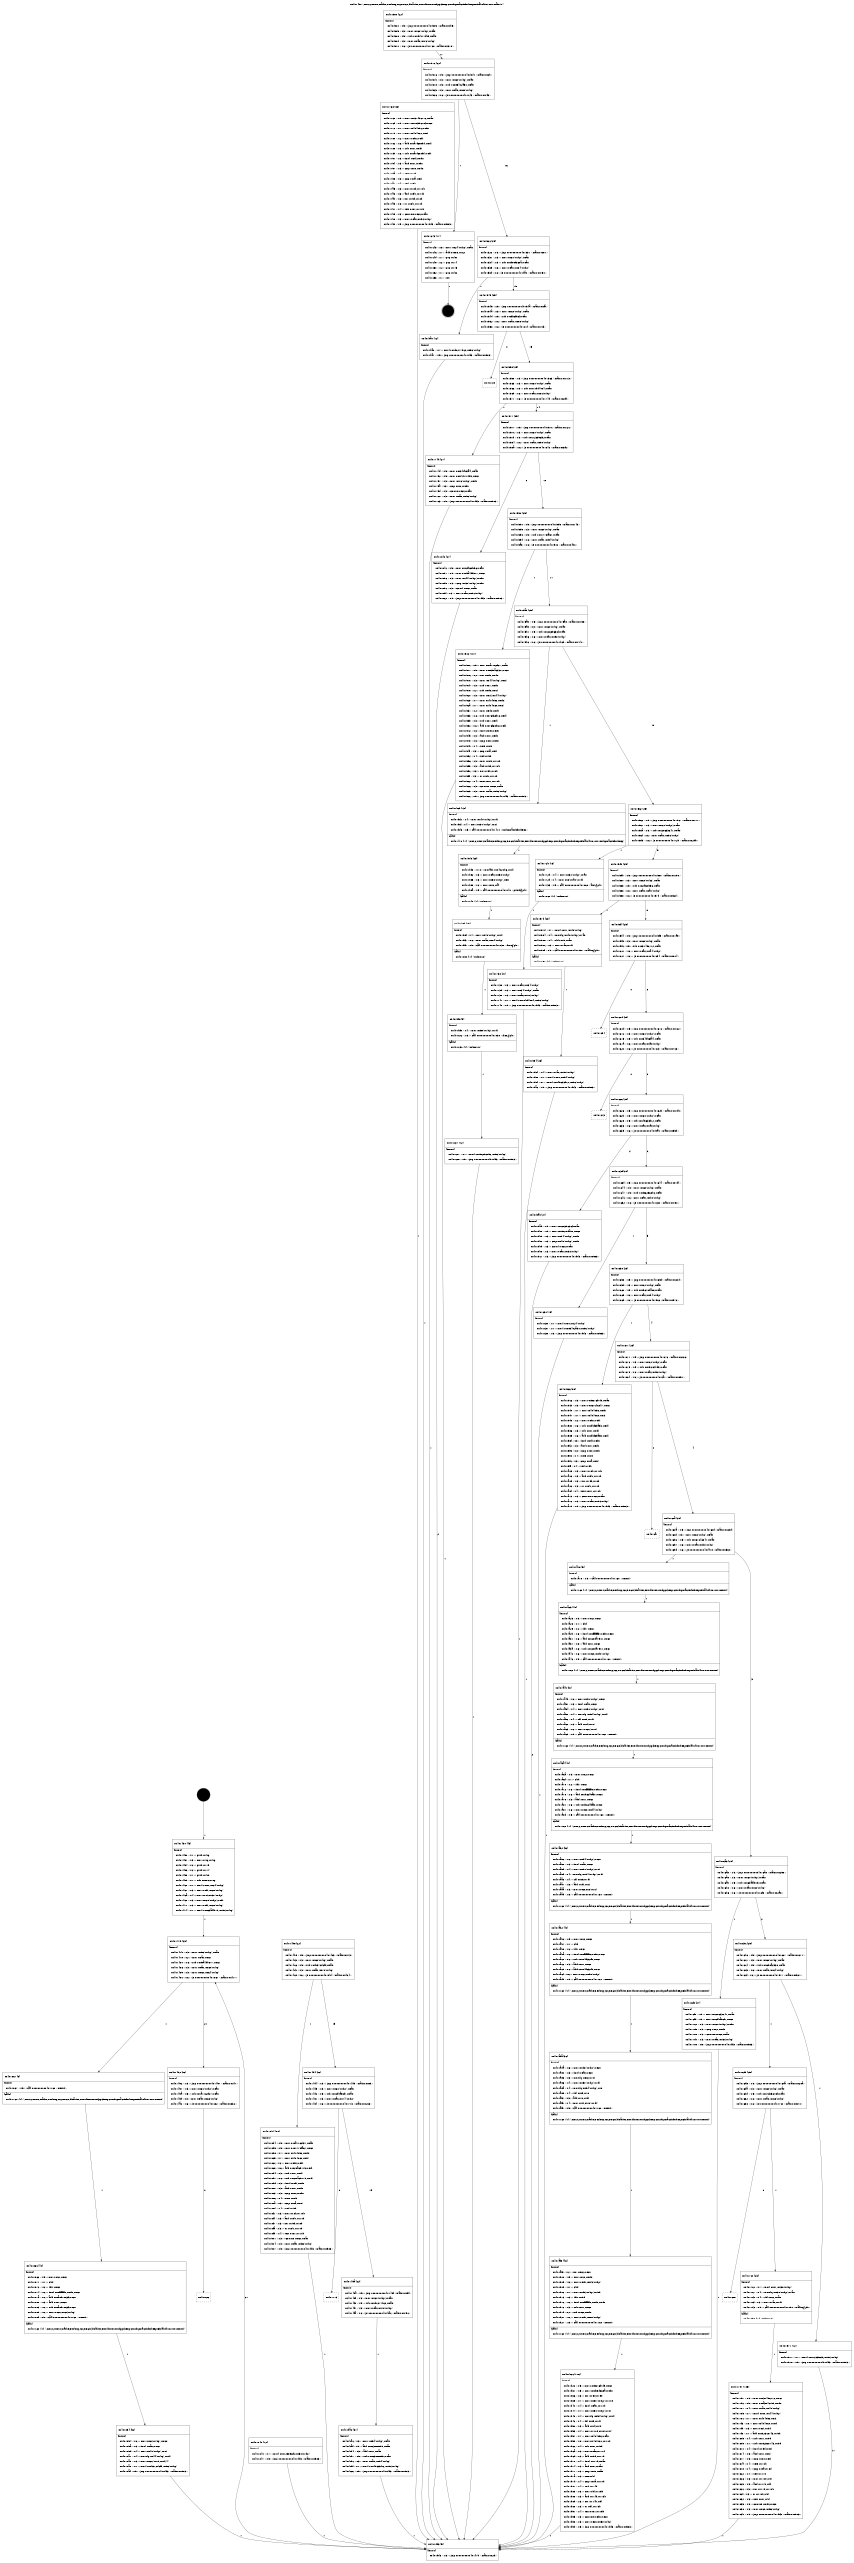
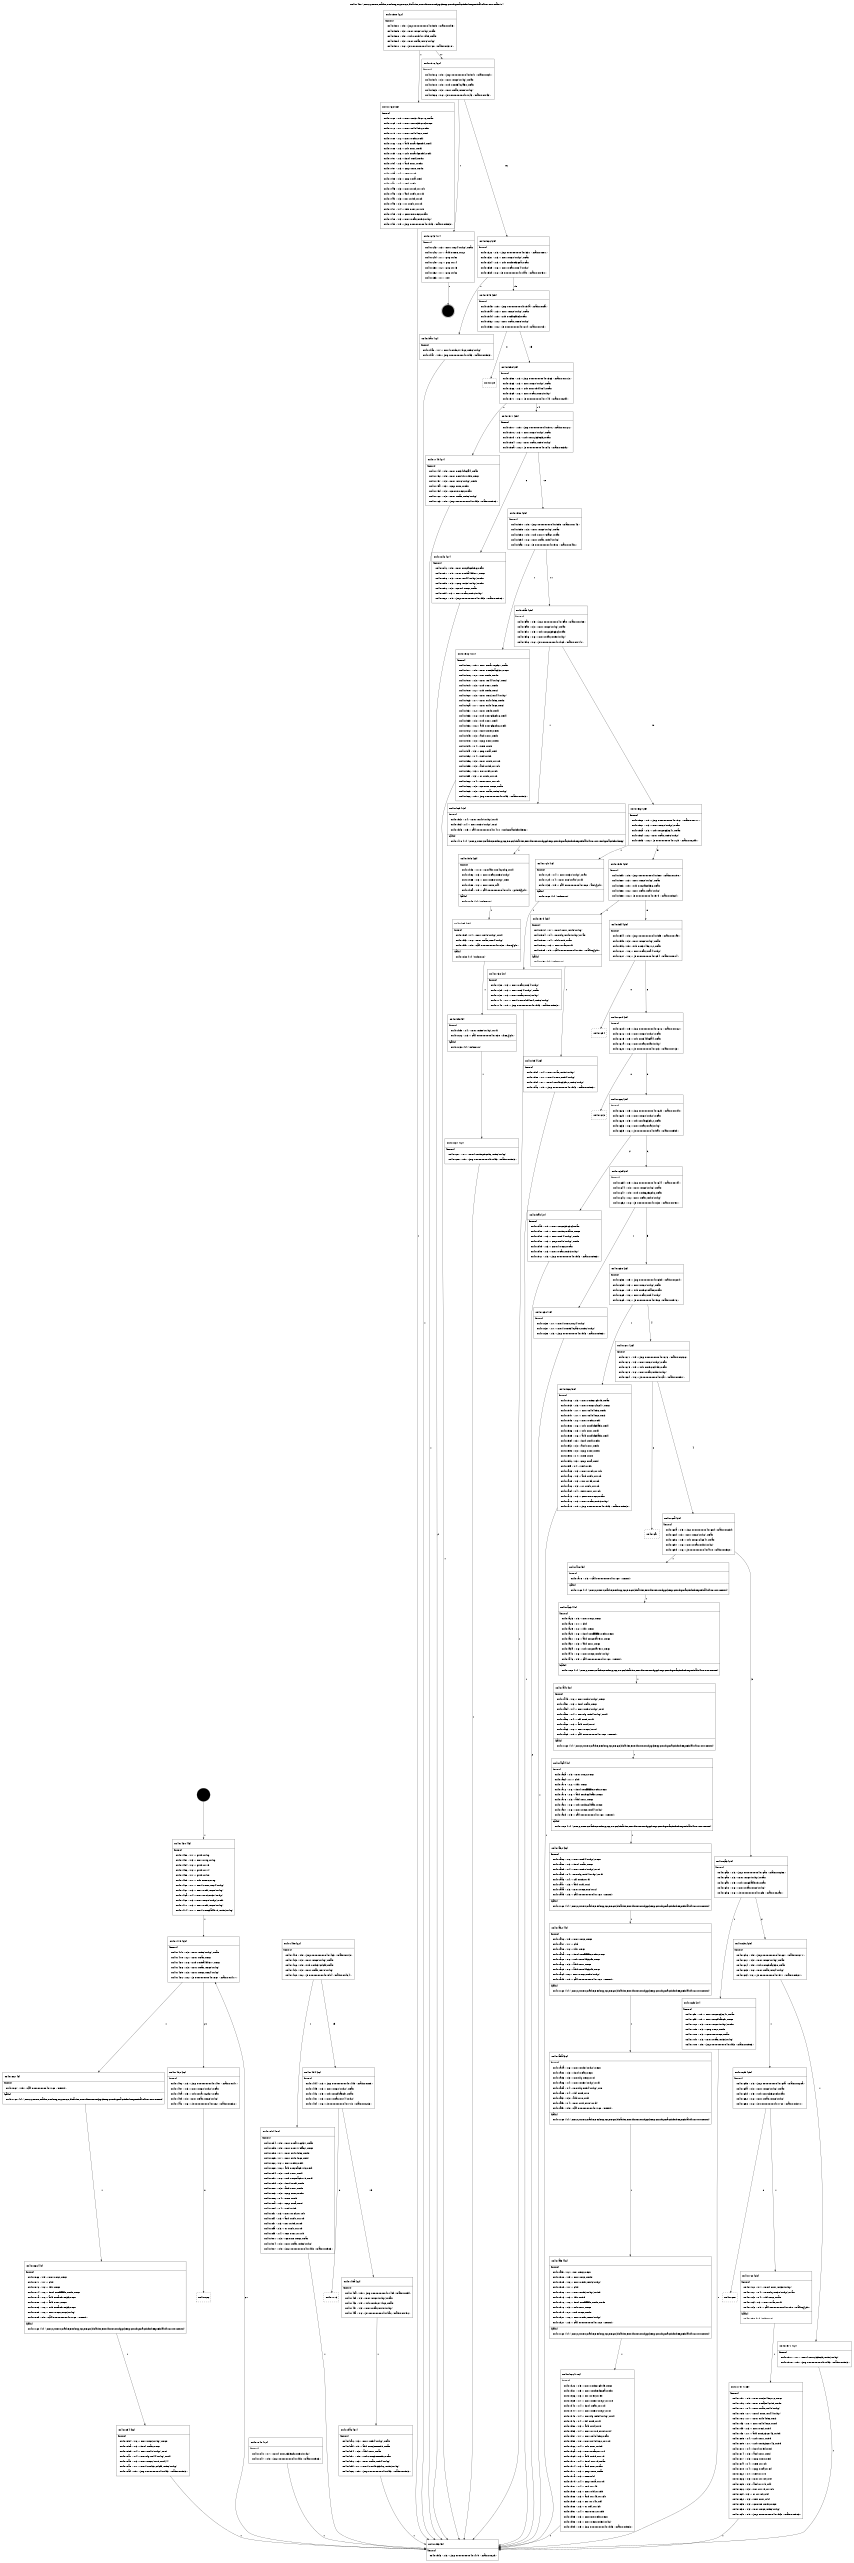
none -> (419, 76)
(833, 2451) -> (833, 2451)
